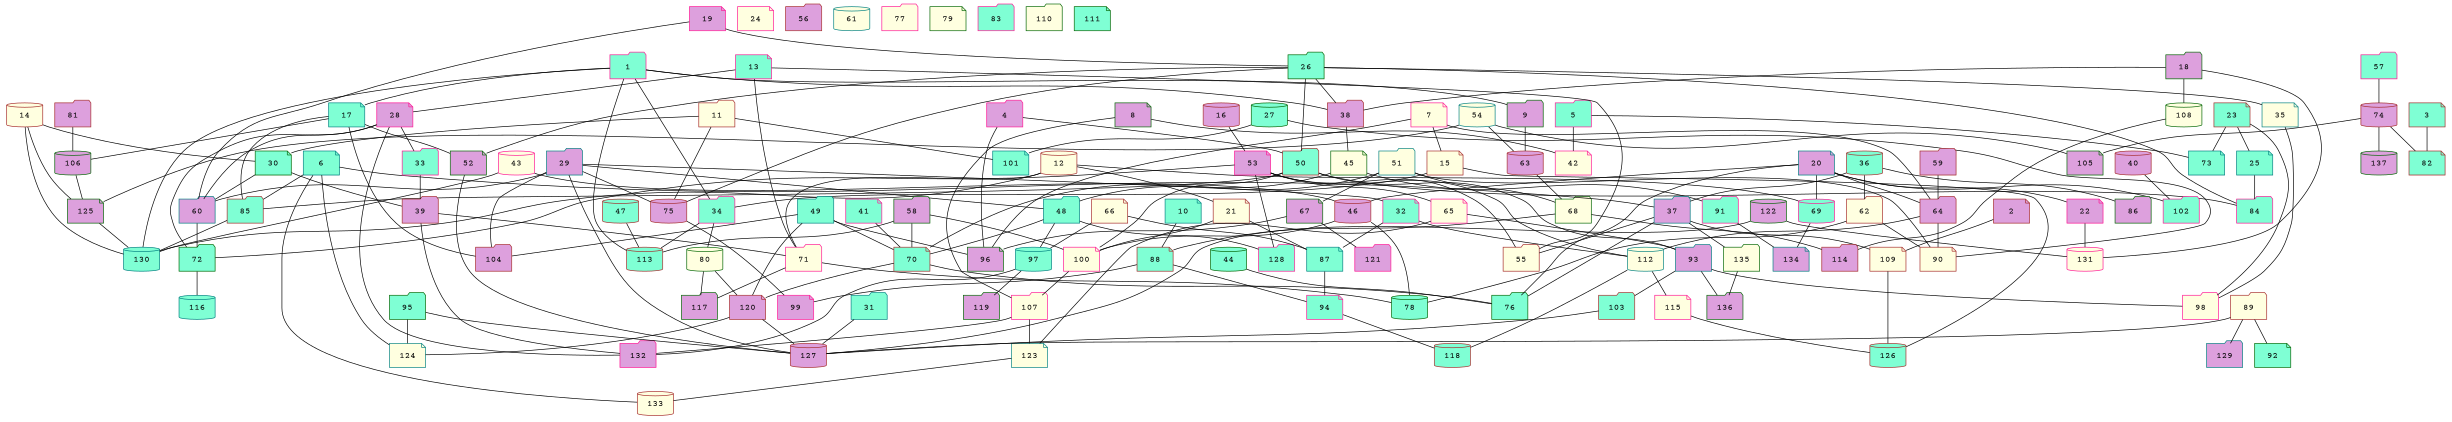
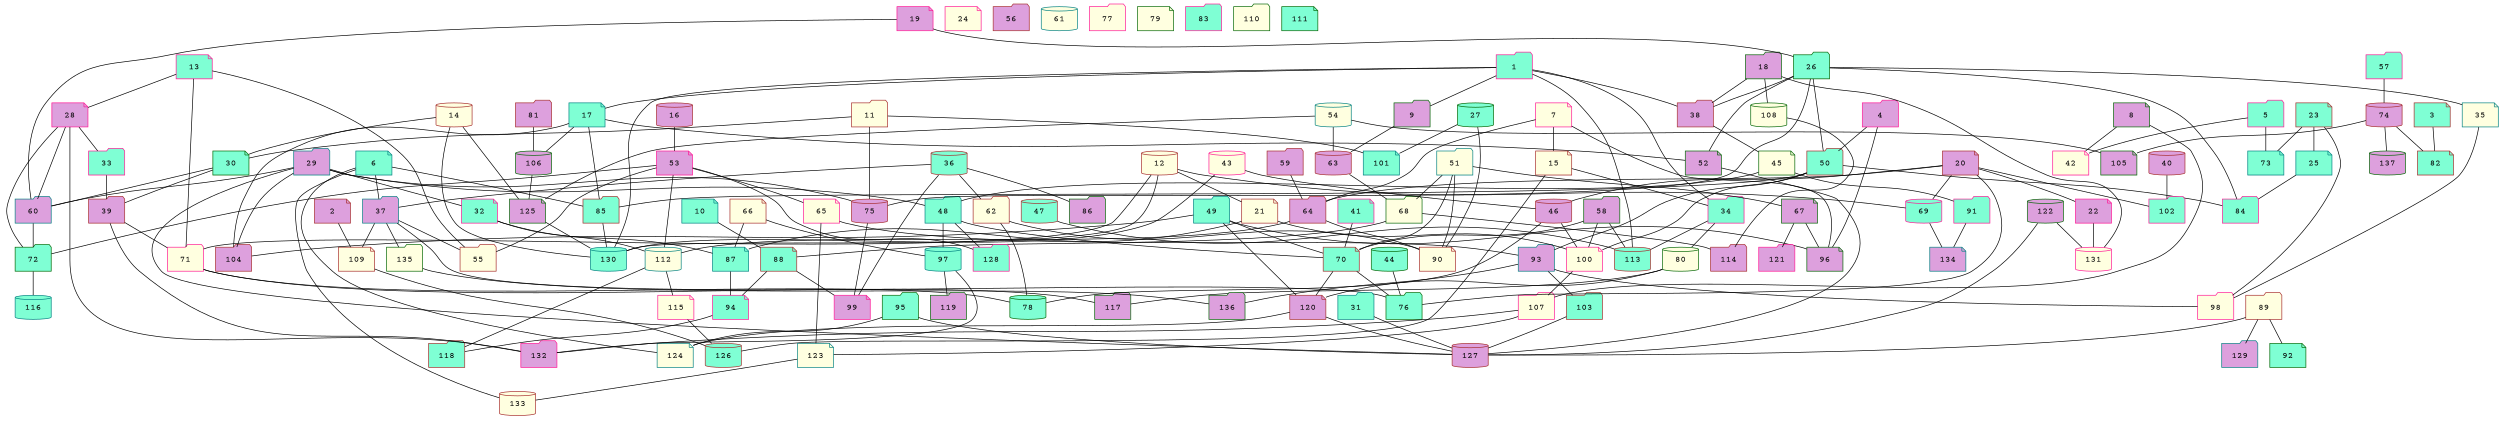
(1816, 163) -> (1961, 163)
none -> (902, 224)
(1452, 355) -> (447, 355)
